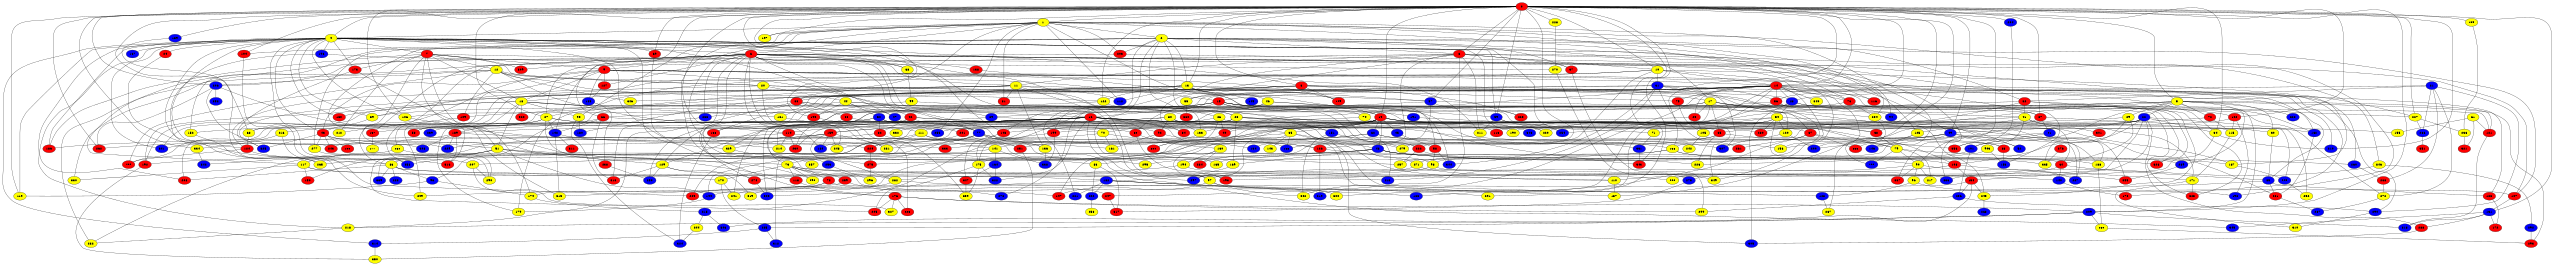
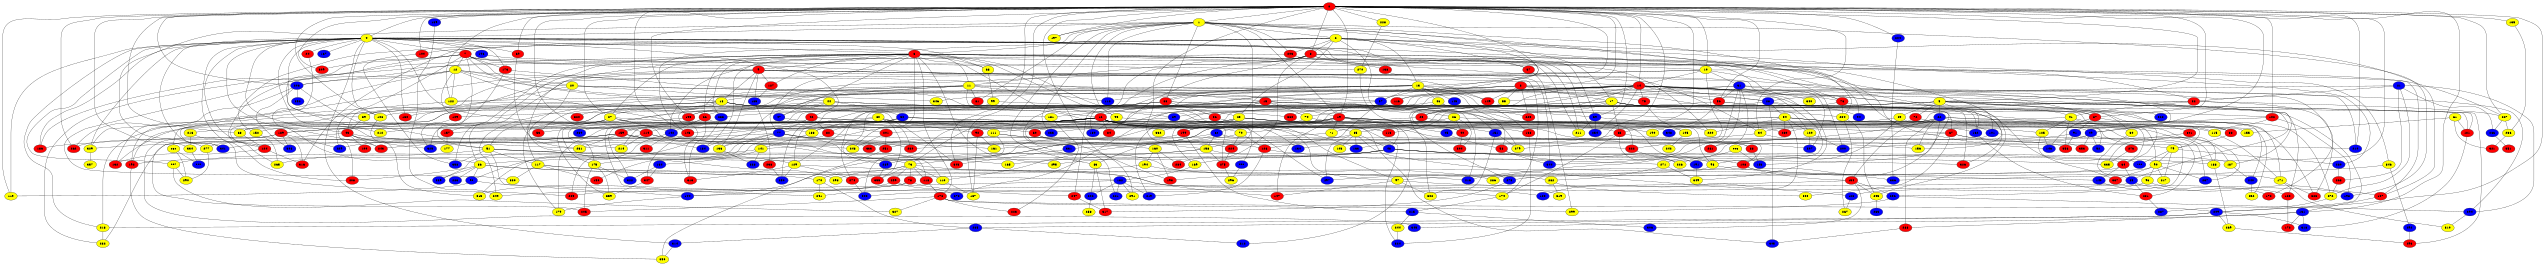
(618, 75) -> (361, 131)
(1400, 165) -> none
